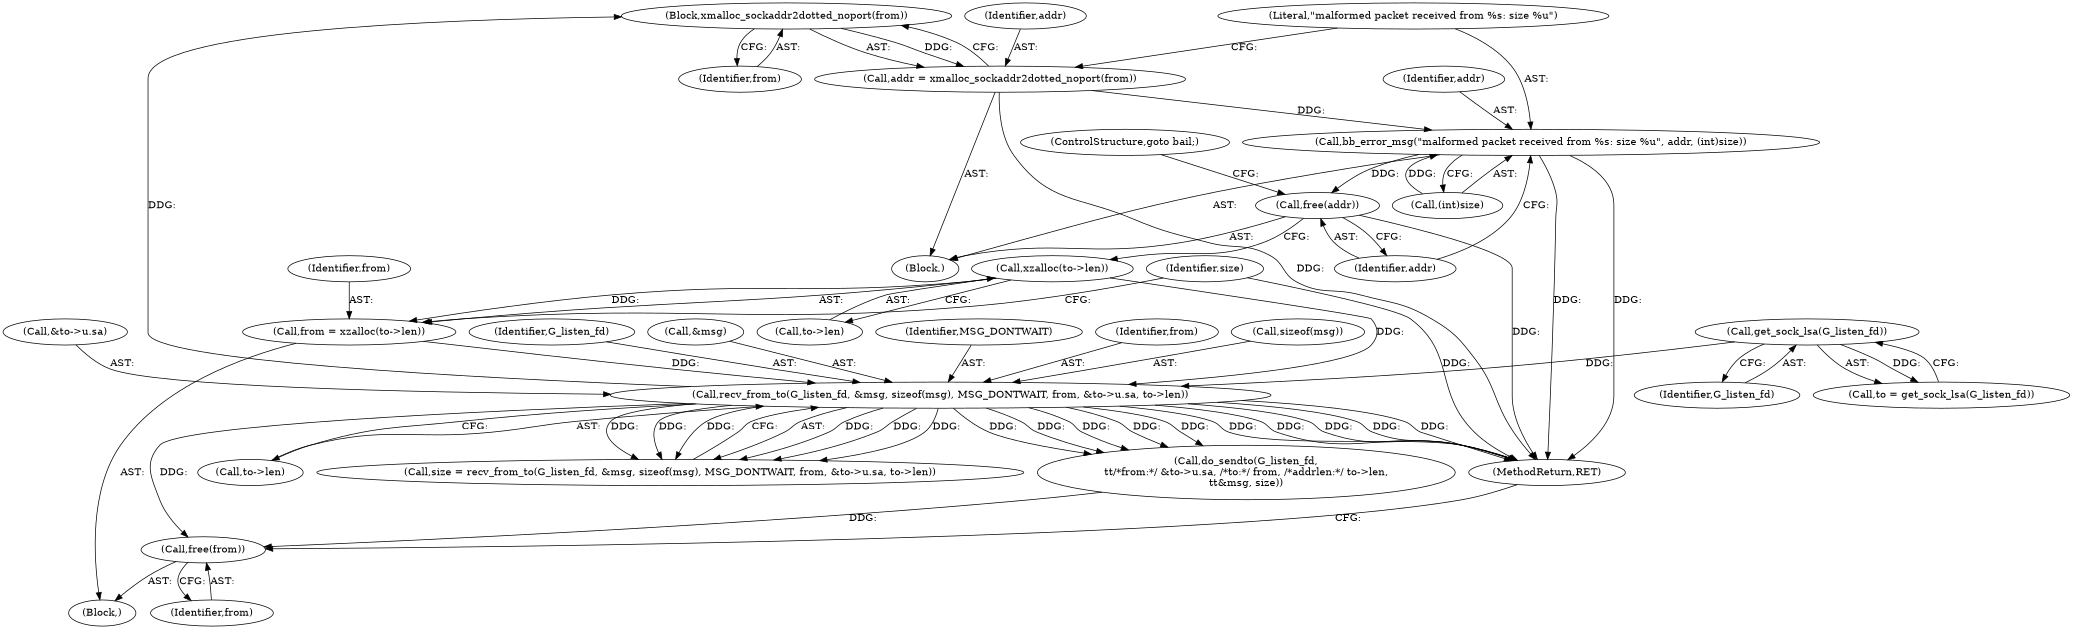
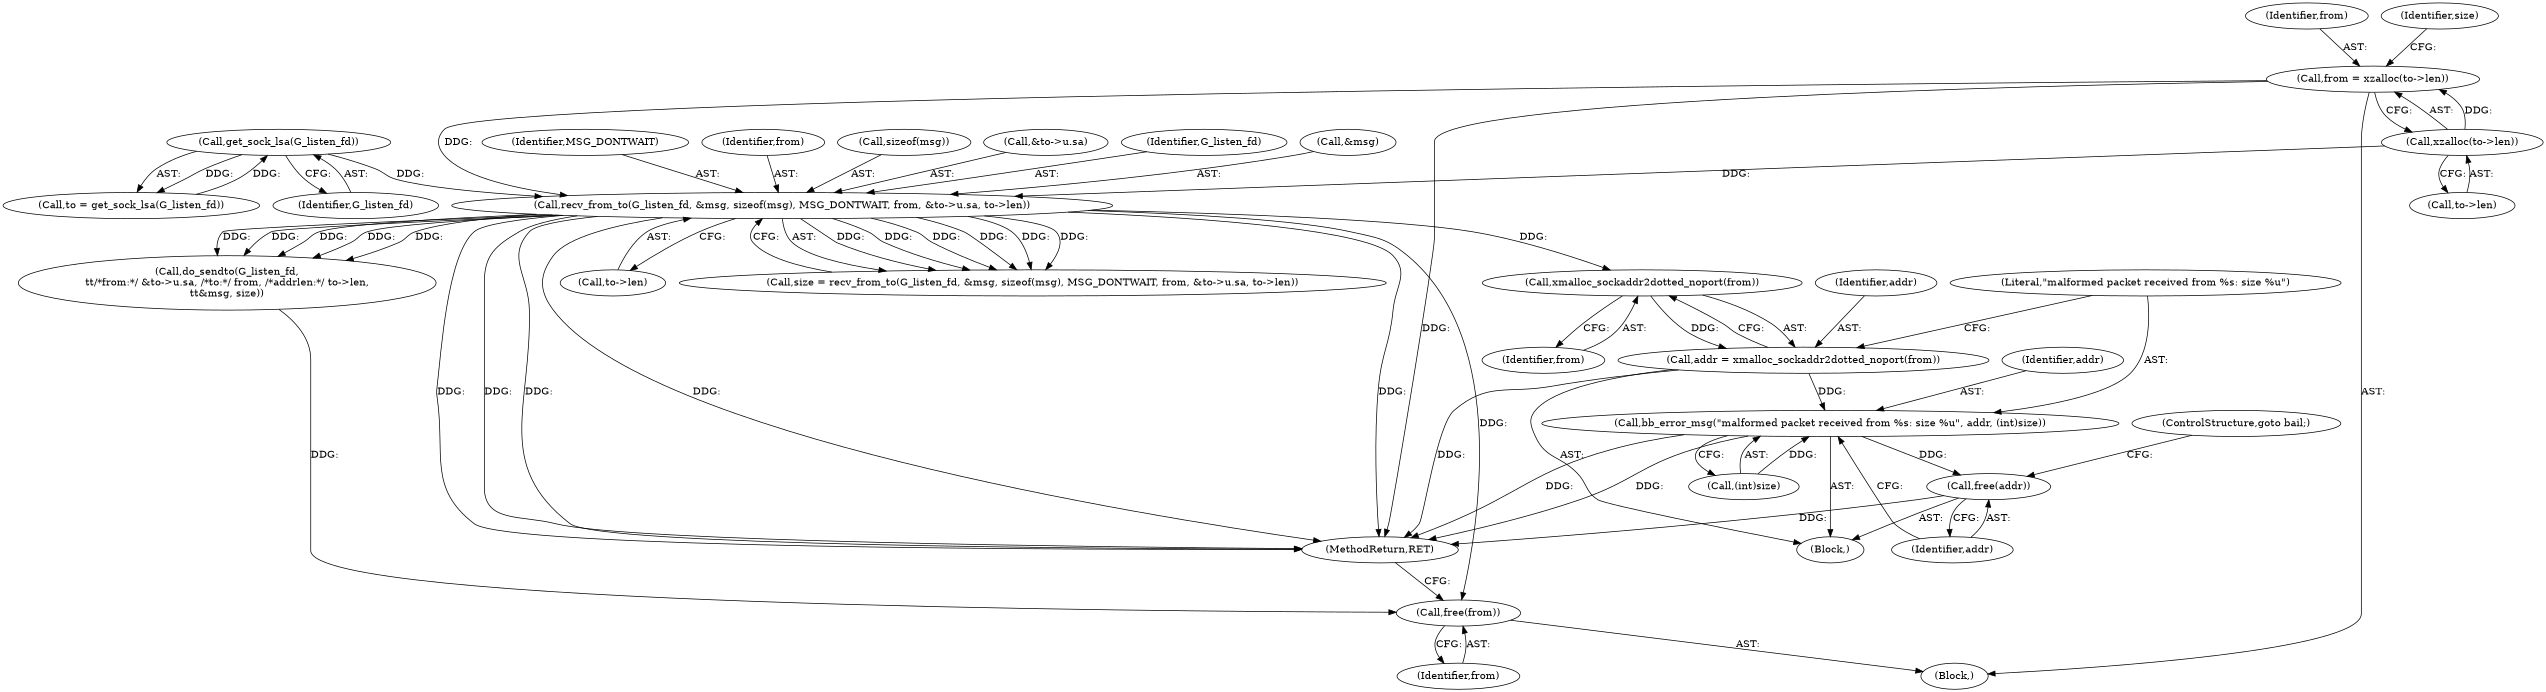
(787, 16) -> (1642, 283)
(1214, 253) -> (2385, 115)
(1413, 322) -> (1653, 104)
(1948, 364) -> (268, 174)
